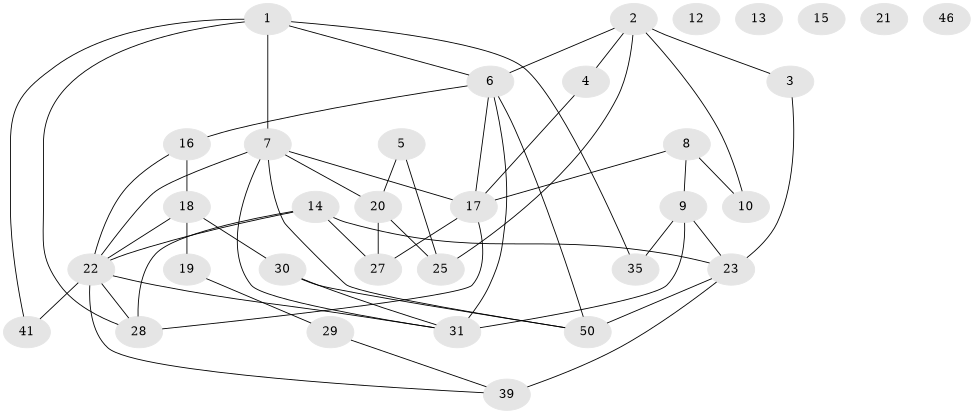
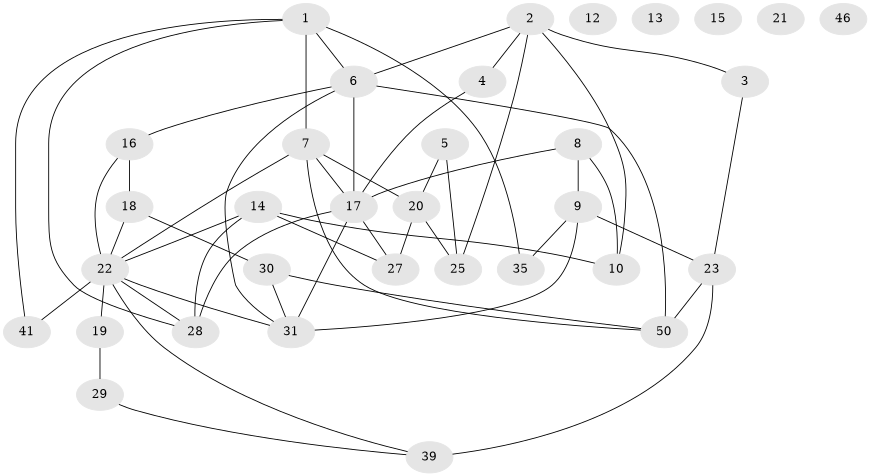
(187, 243) -> (103, 295)
(521, 244) -> (429, 237)
(277, 297) -> (323, 269)
